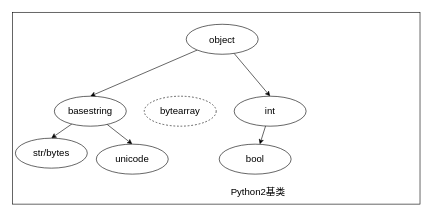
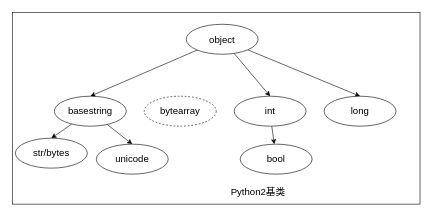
none -> (302, 72)
none -> (360, 111)
(255, 159) -> (276, 159)
